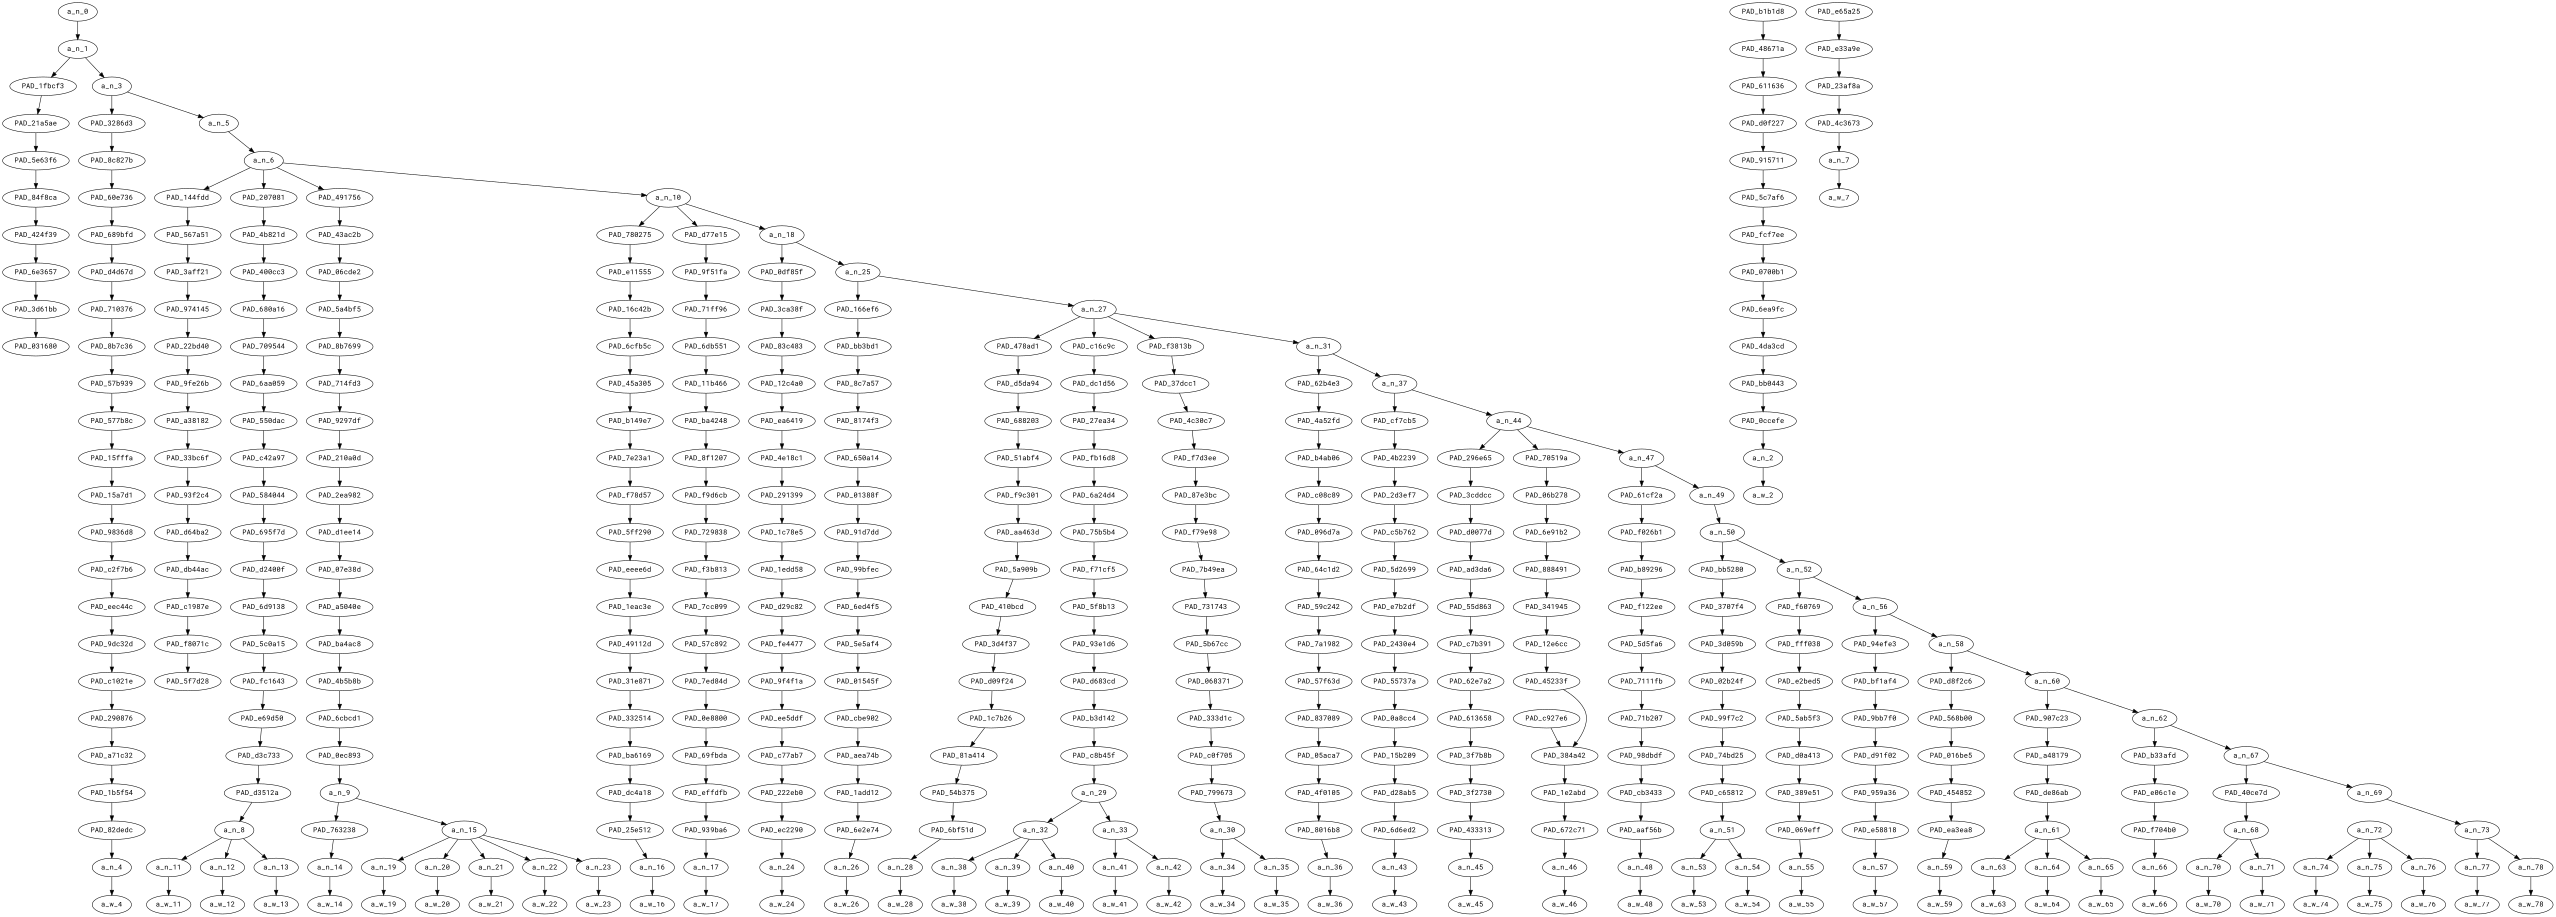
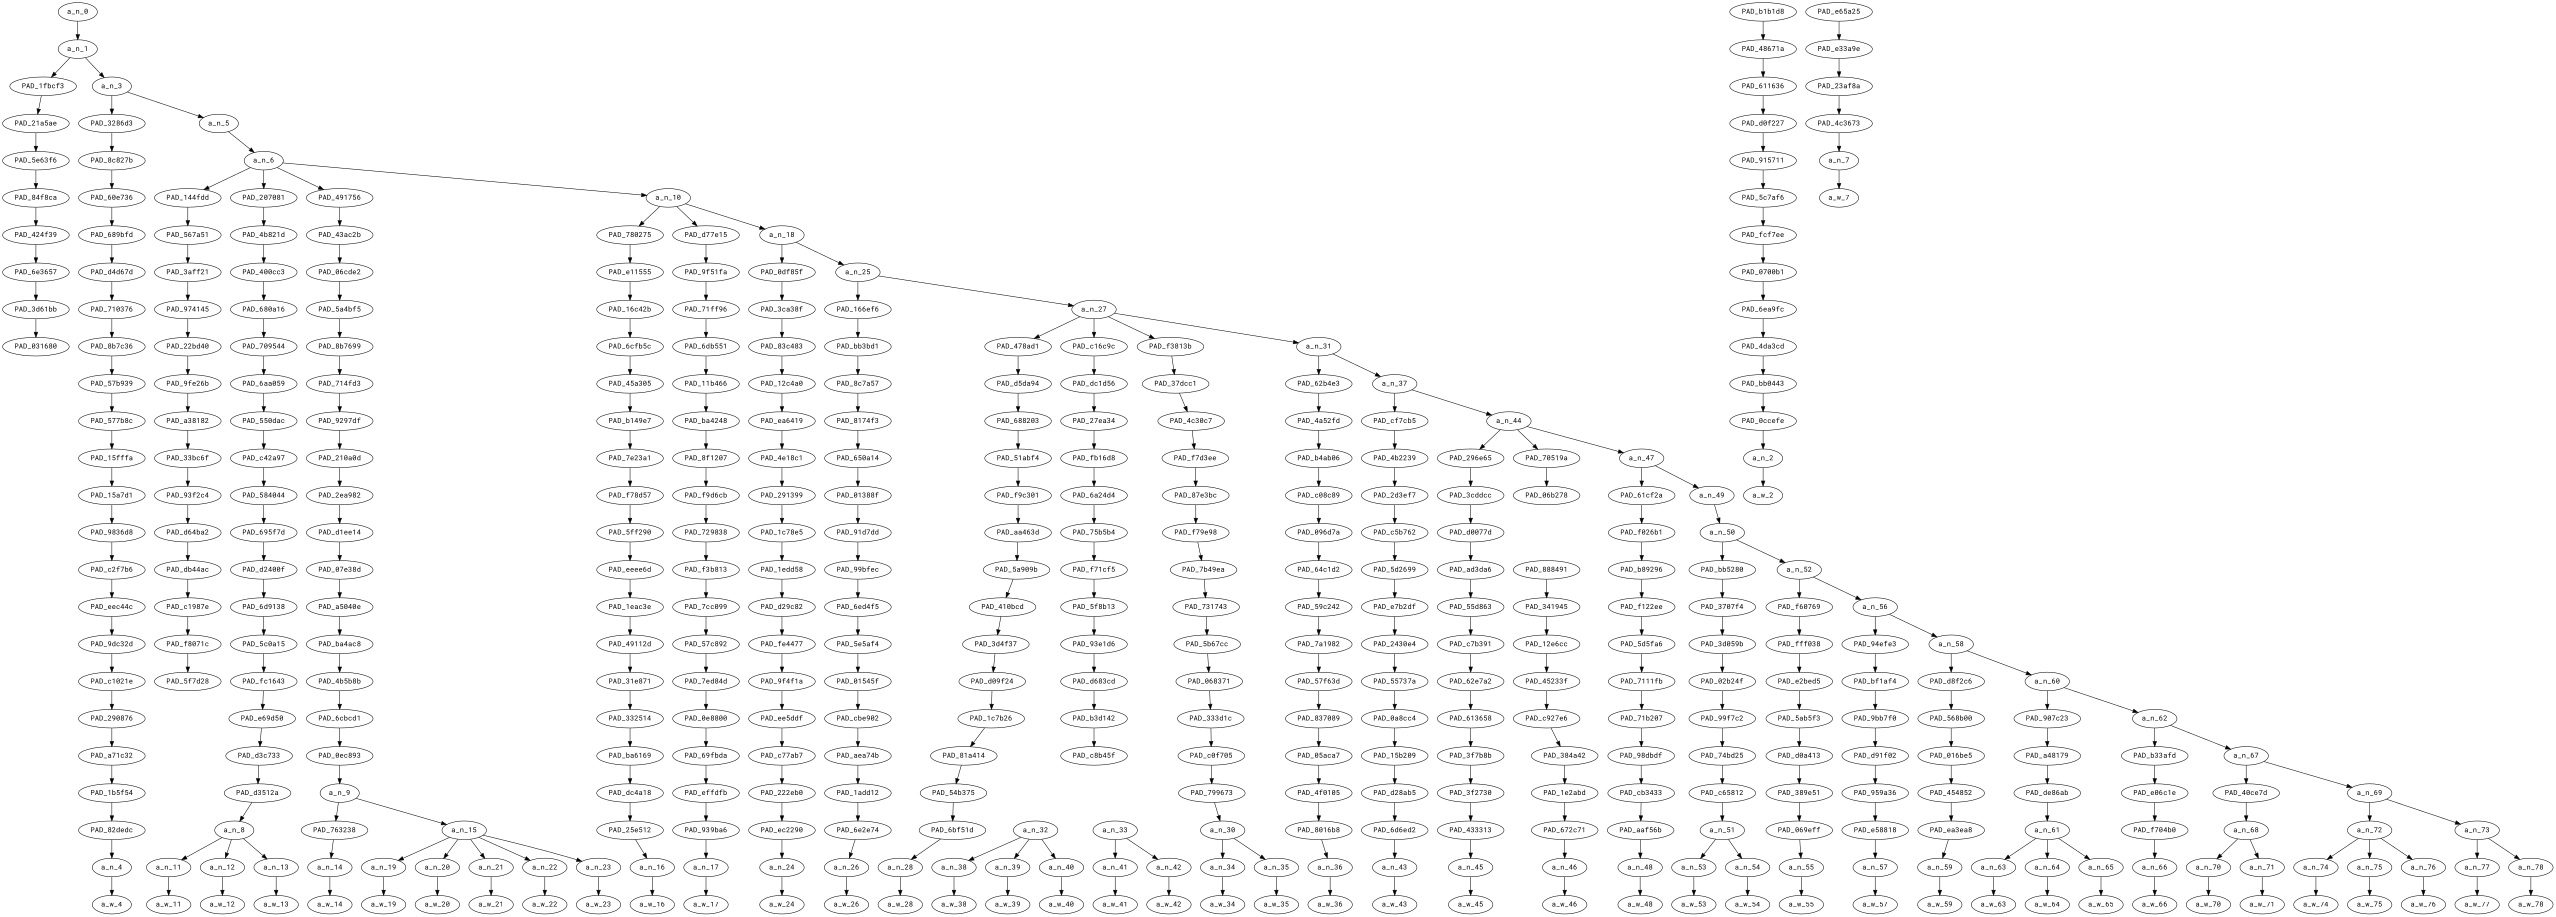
(1547, 533) -> none
(1585, 712) -> (1547, 698)
(1094, 793) -> none
none -> (2370, 809)
